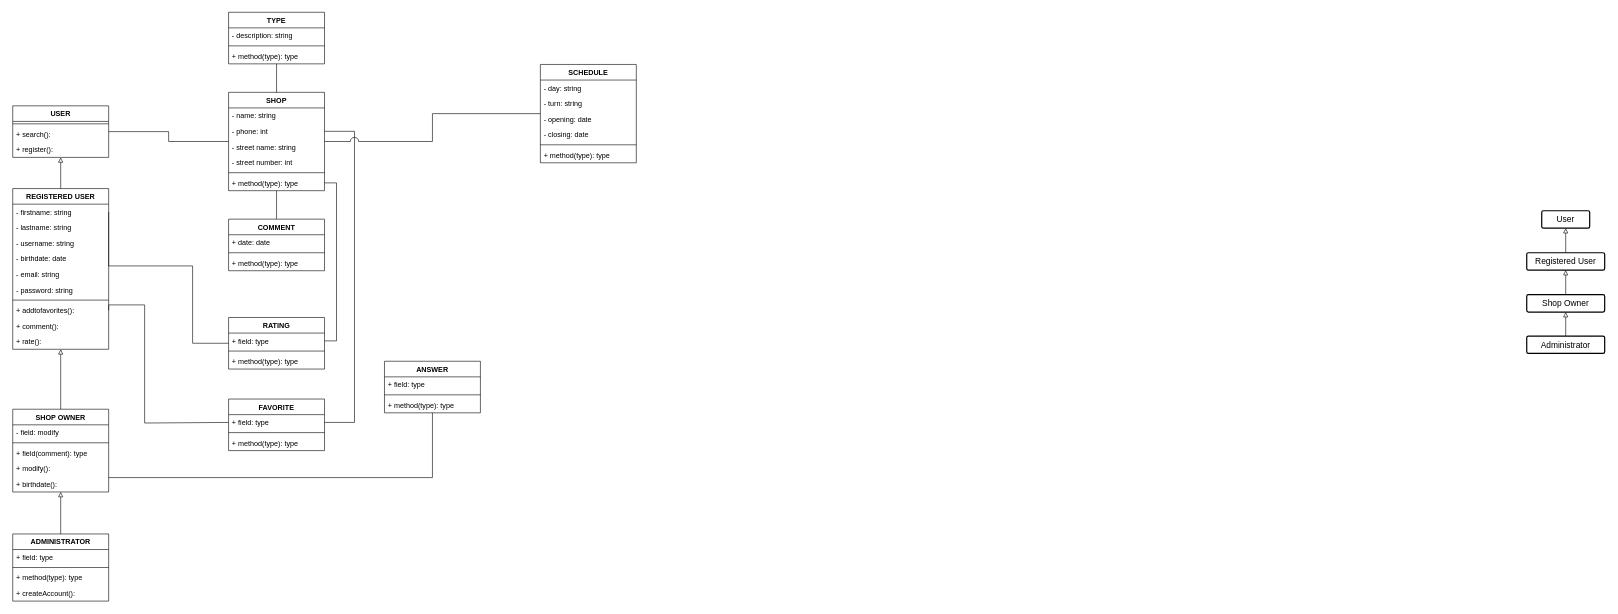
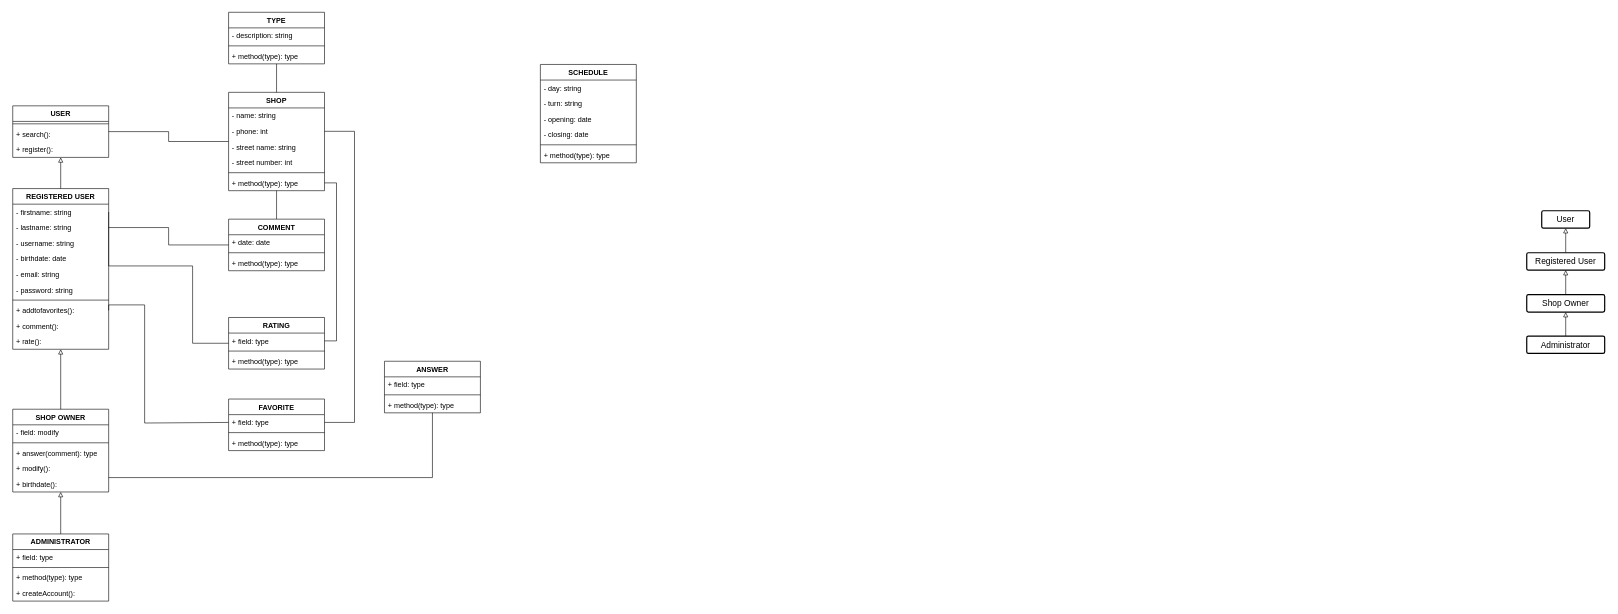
(432, 128) -> none
none -> (168, 236)
(55, 454) -> (59, 454)
